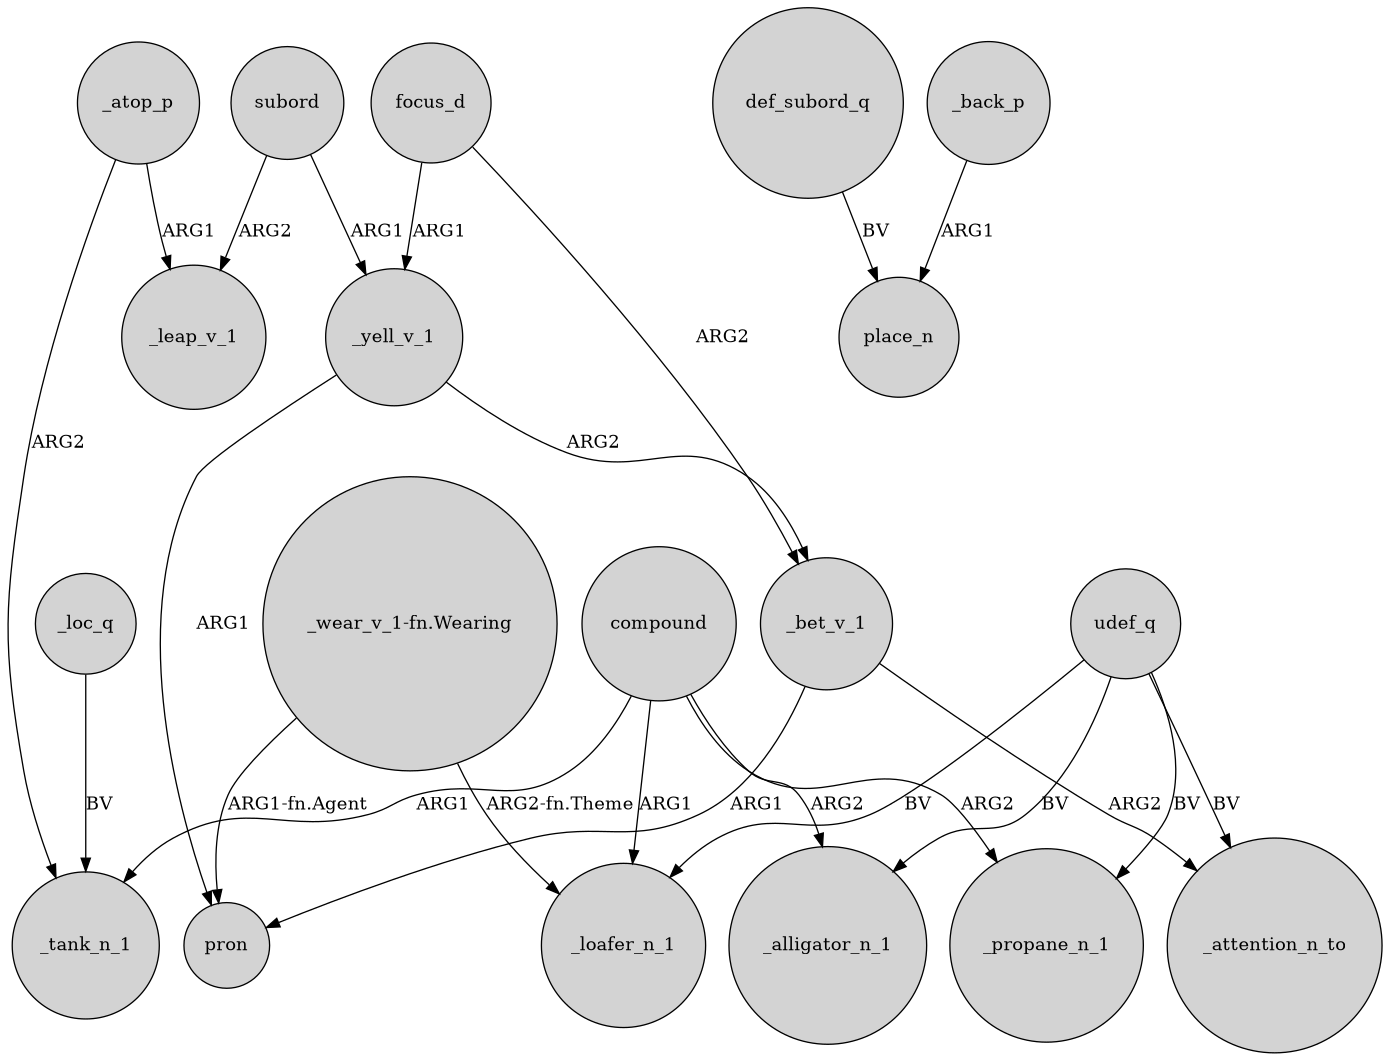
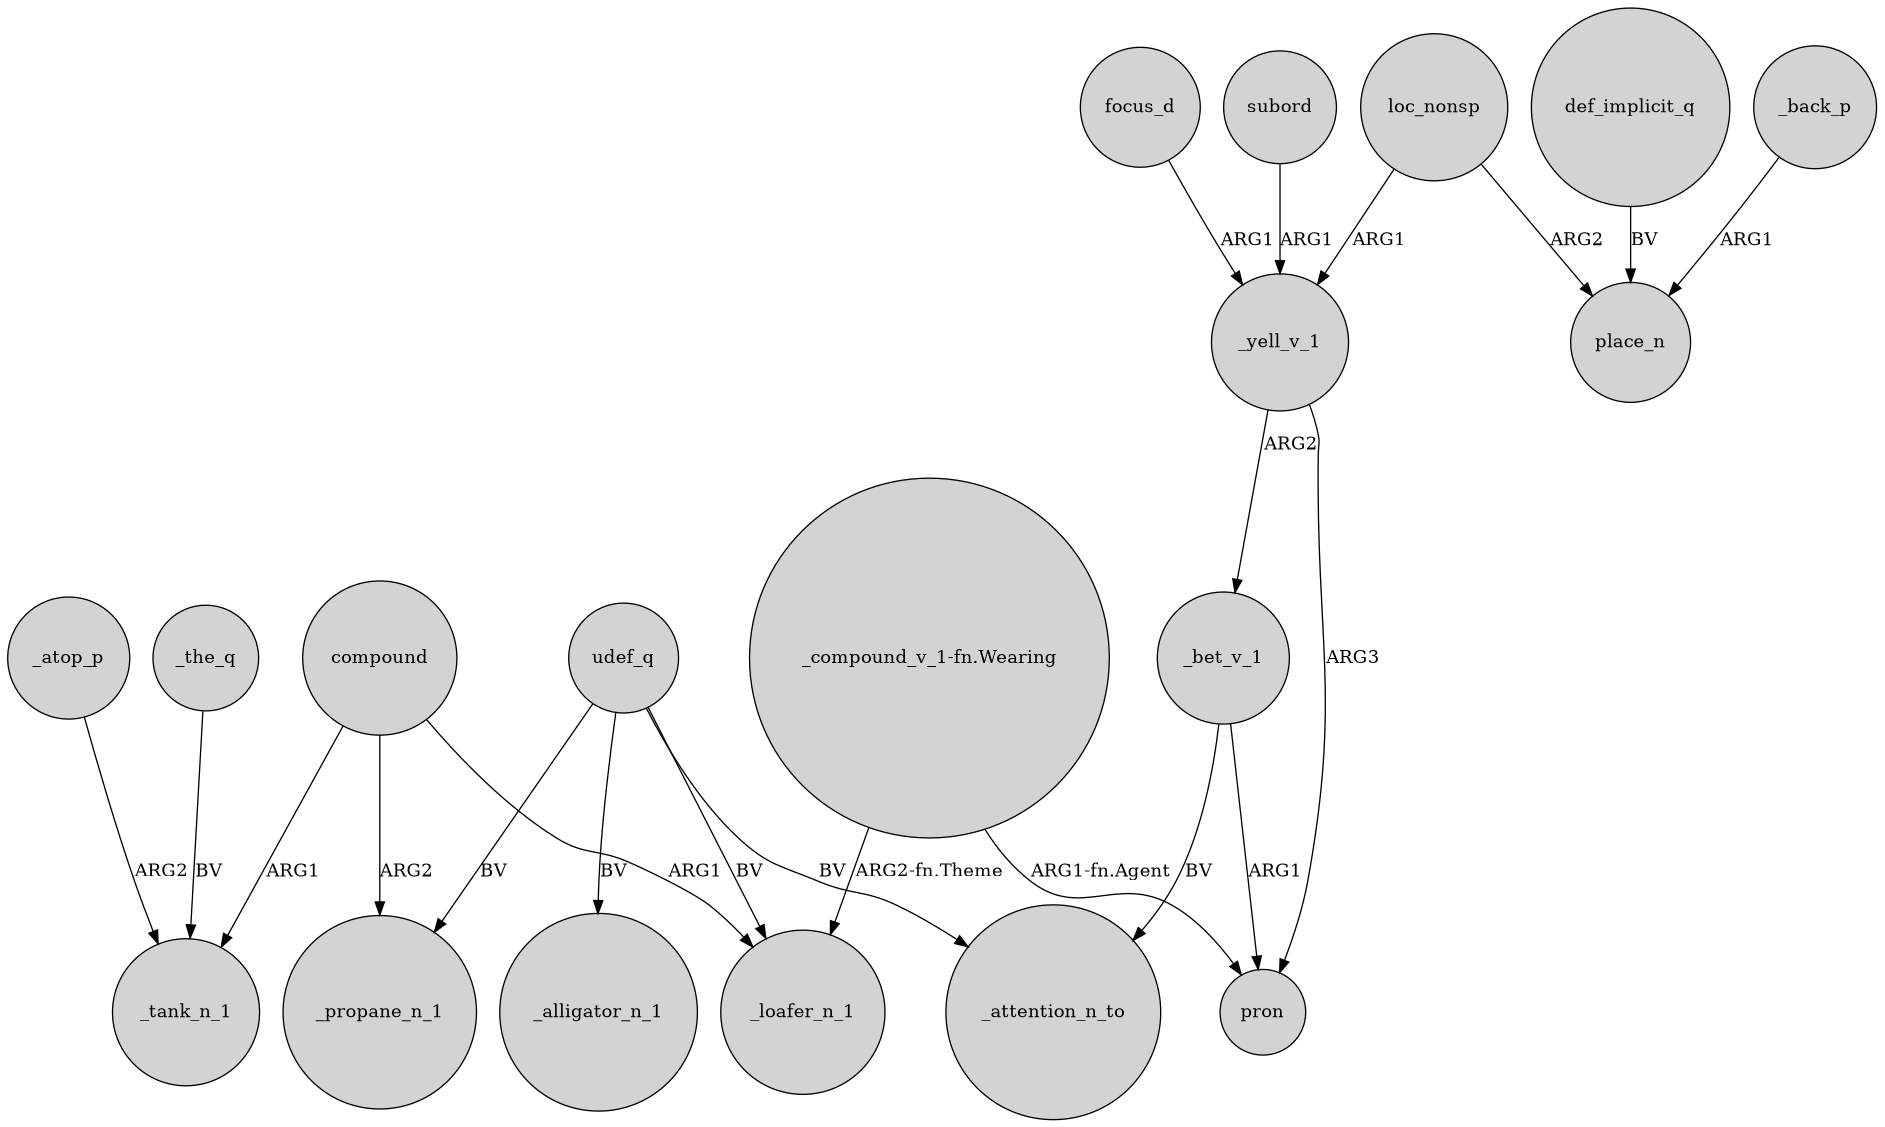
(808, 103) -> (1631, 107)
none -> (1434, 107)
(194, 337) -> none
(644, 341) -> none
(86, 624) -> (206, 658)
(223, 624) -> (1353, 658)
(410, 624) -> (929, 658)
(750, 772) -> none
(1136, 805) -> (1199, 872)
